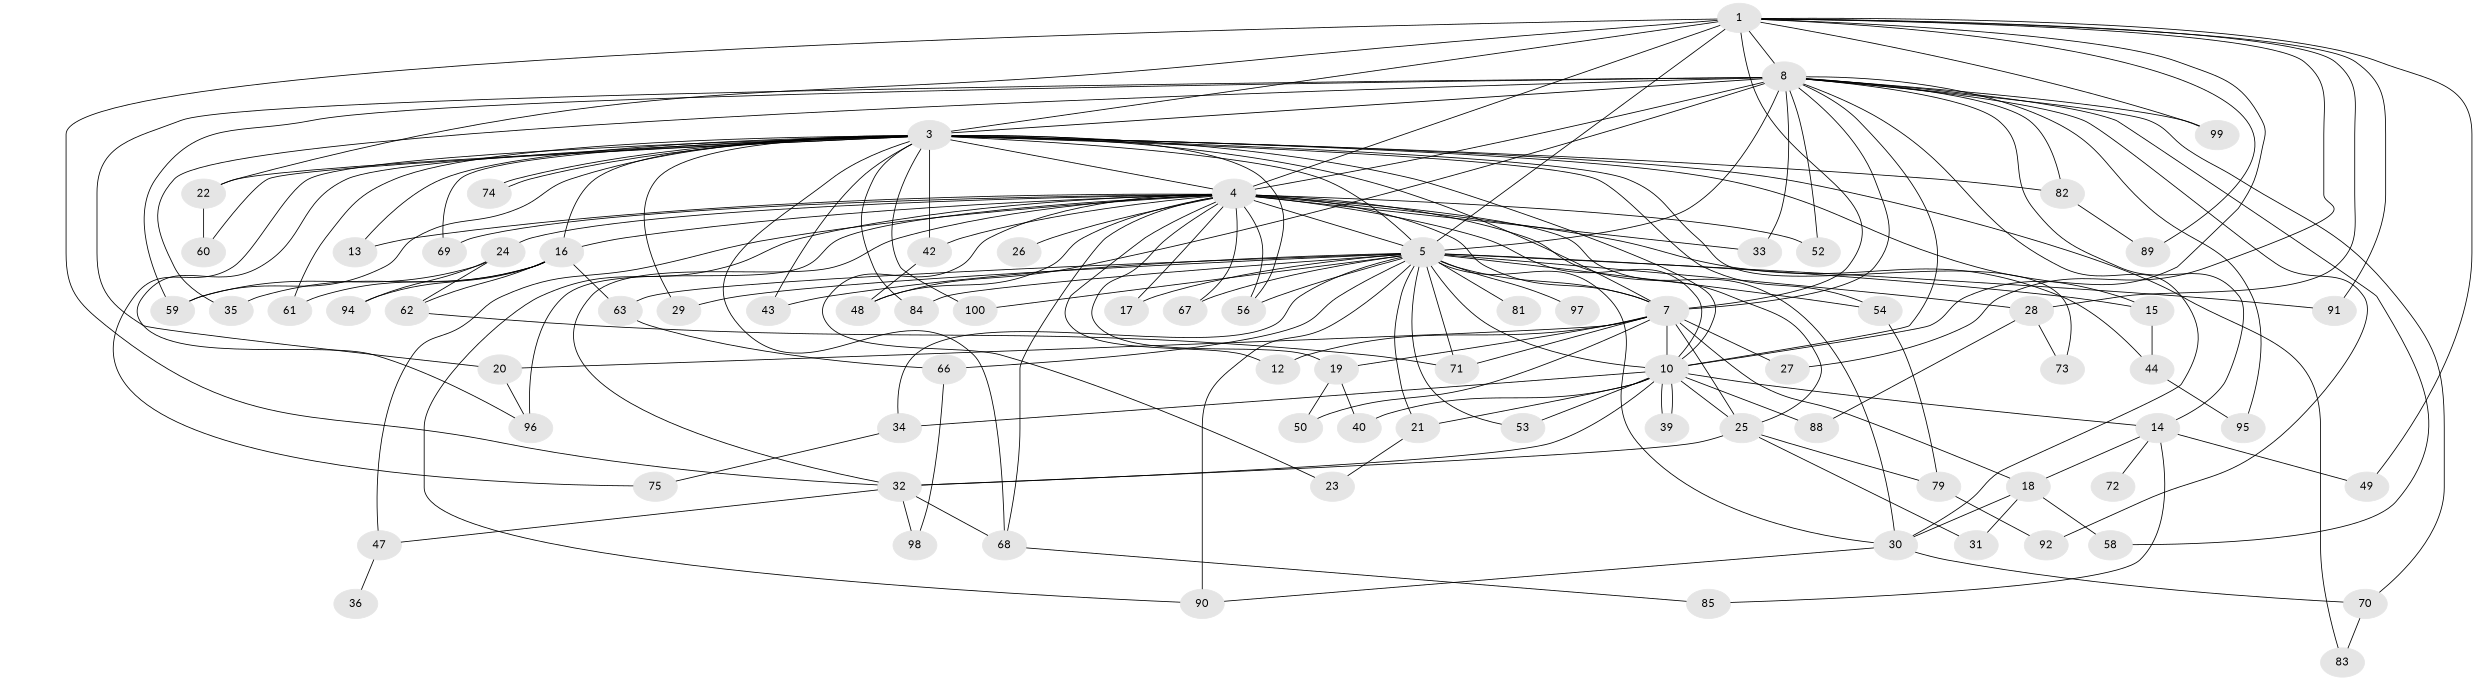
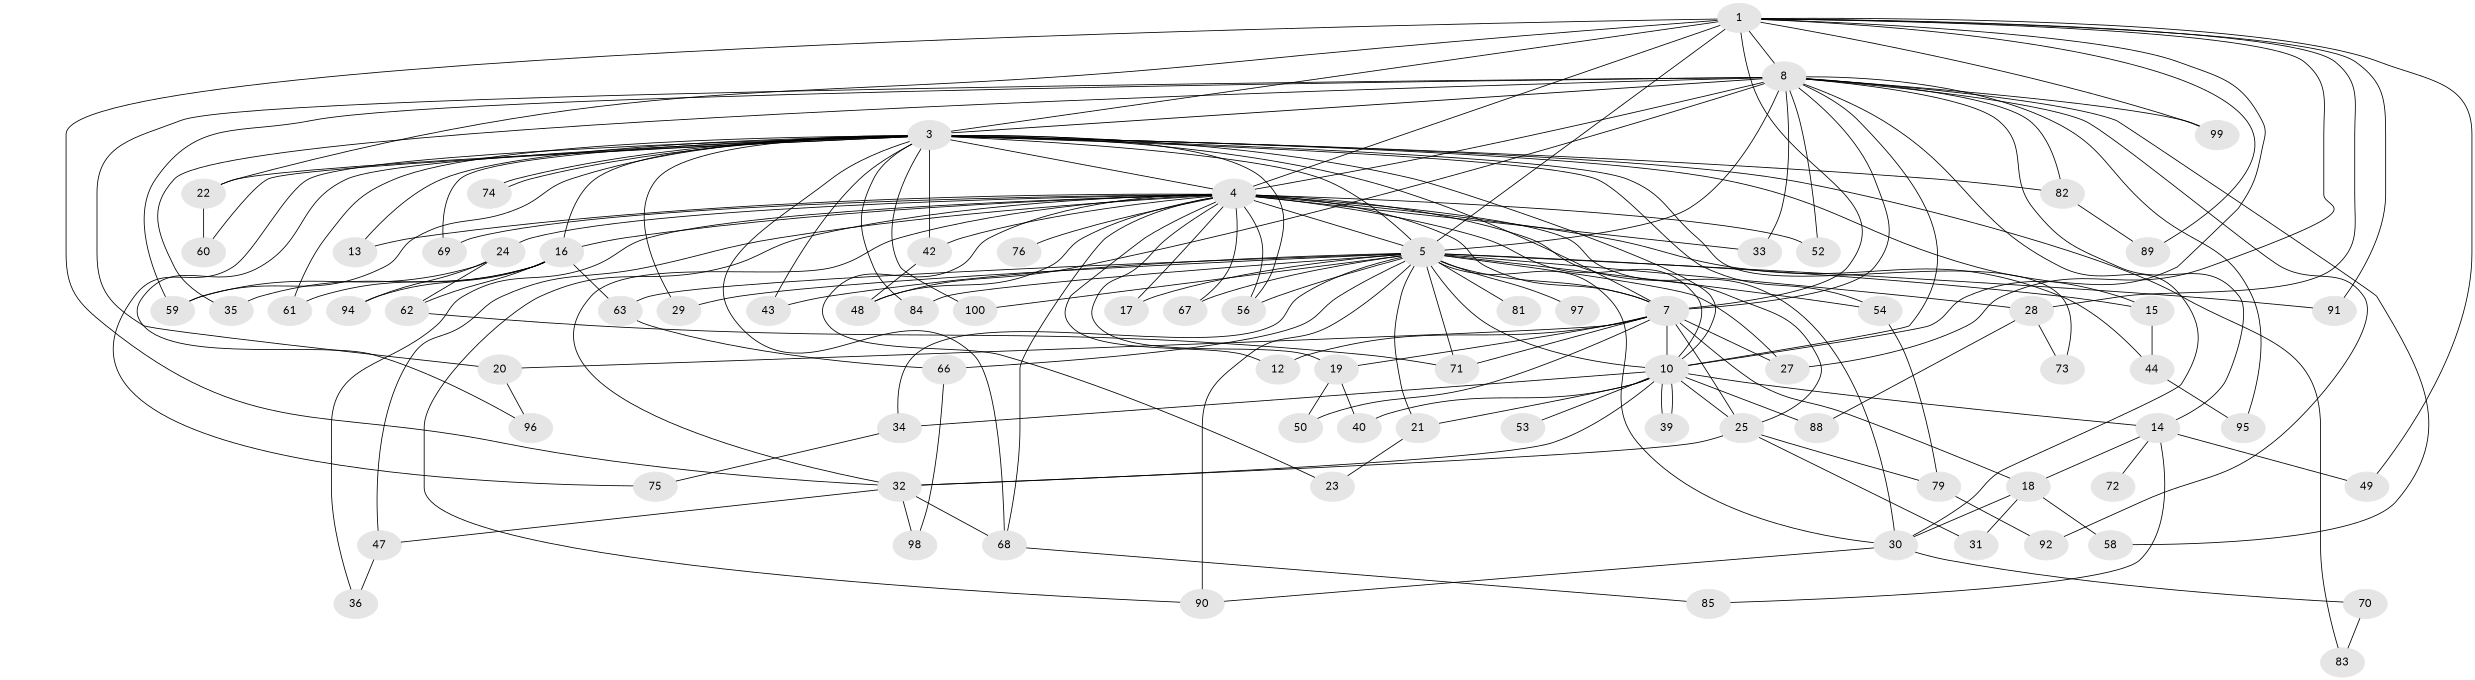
(2271, 199) -> none
(824, 251) -> (627, 247)
(1019, 252) -> (1019, 252)
(1420, 369) -> (1647, 285)
